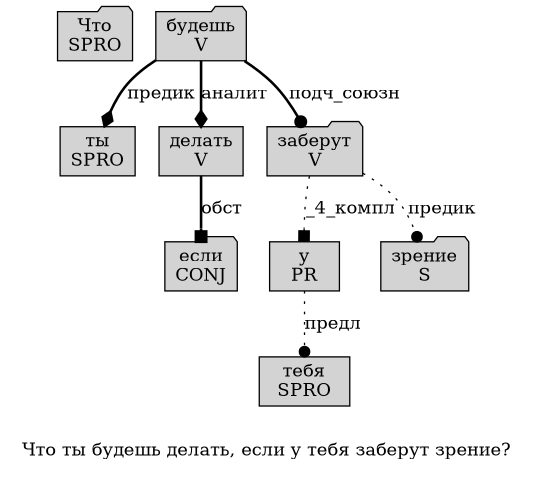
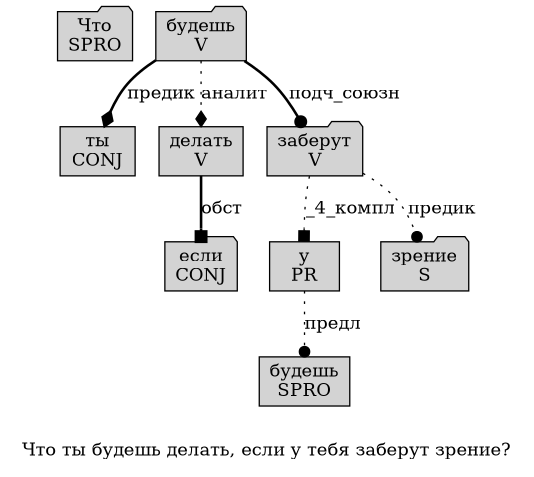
(201, 86) -> (201, 86)
(98, 151) -> (98, 151)
(305, 381) -> (305, 381)
